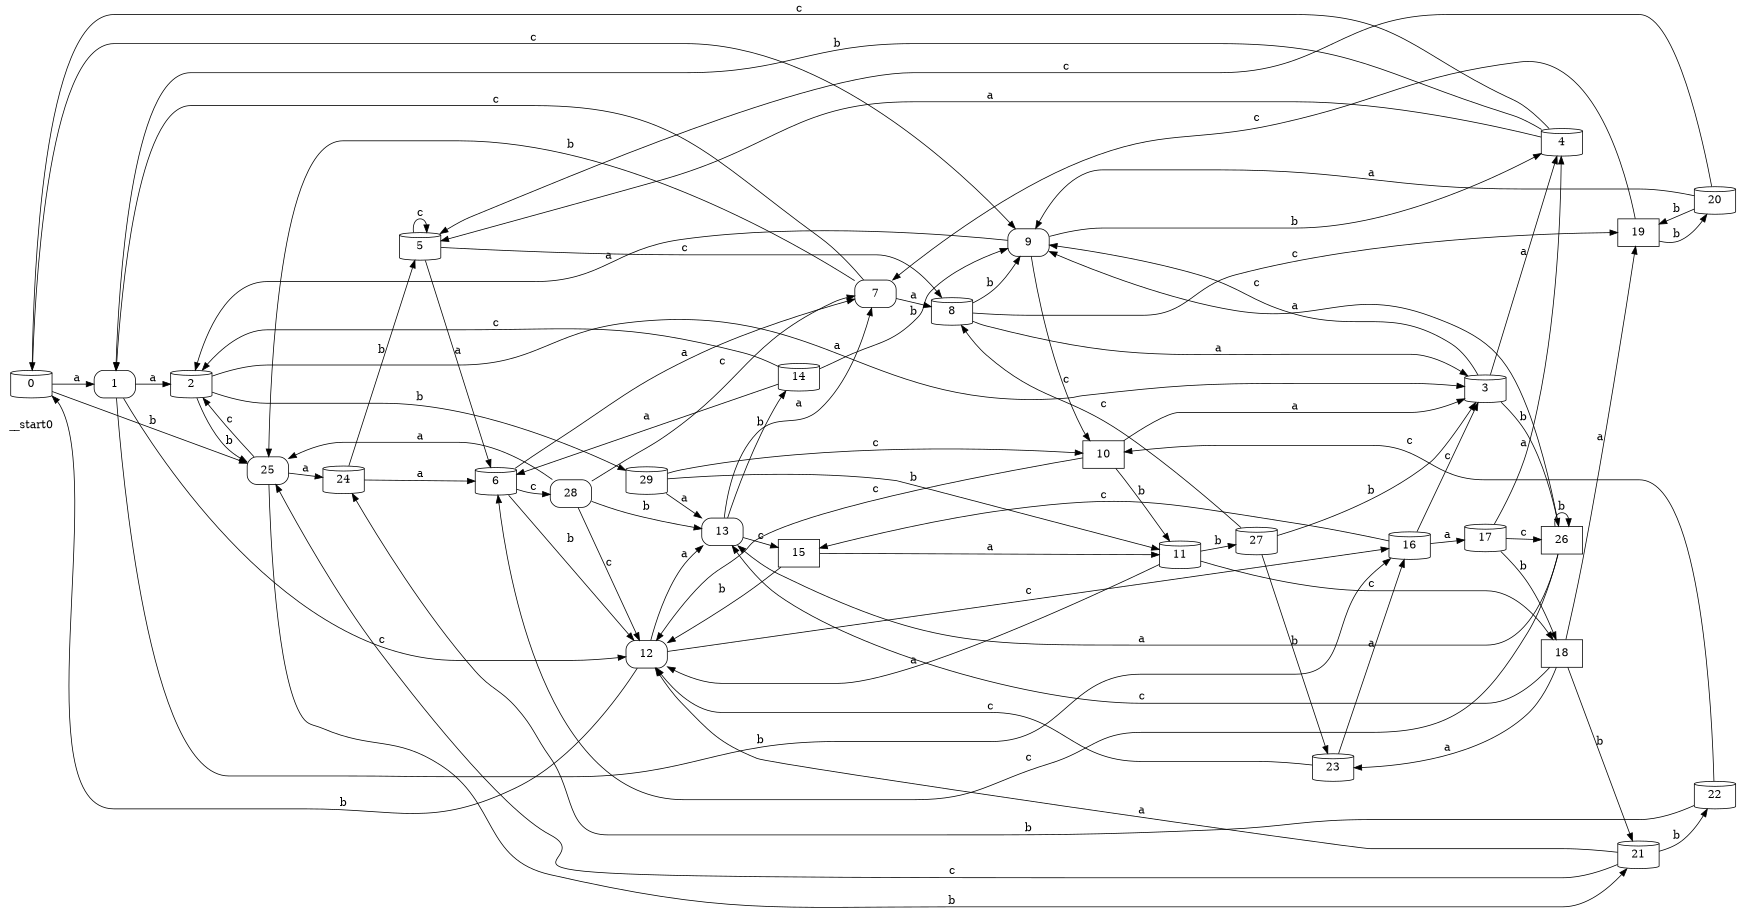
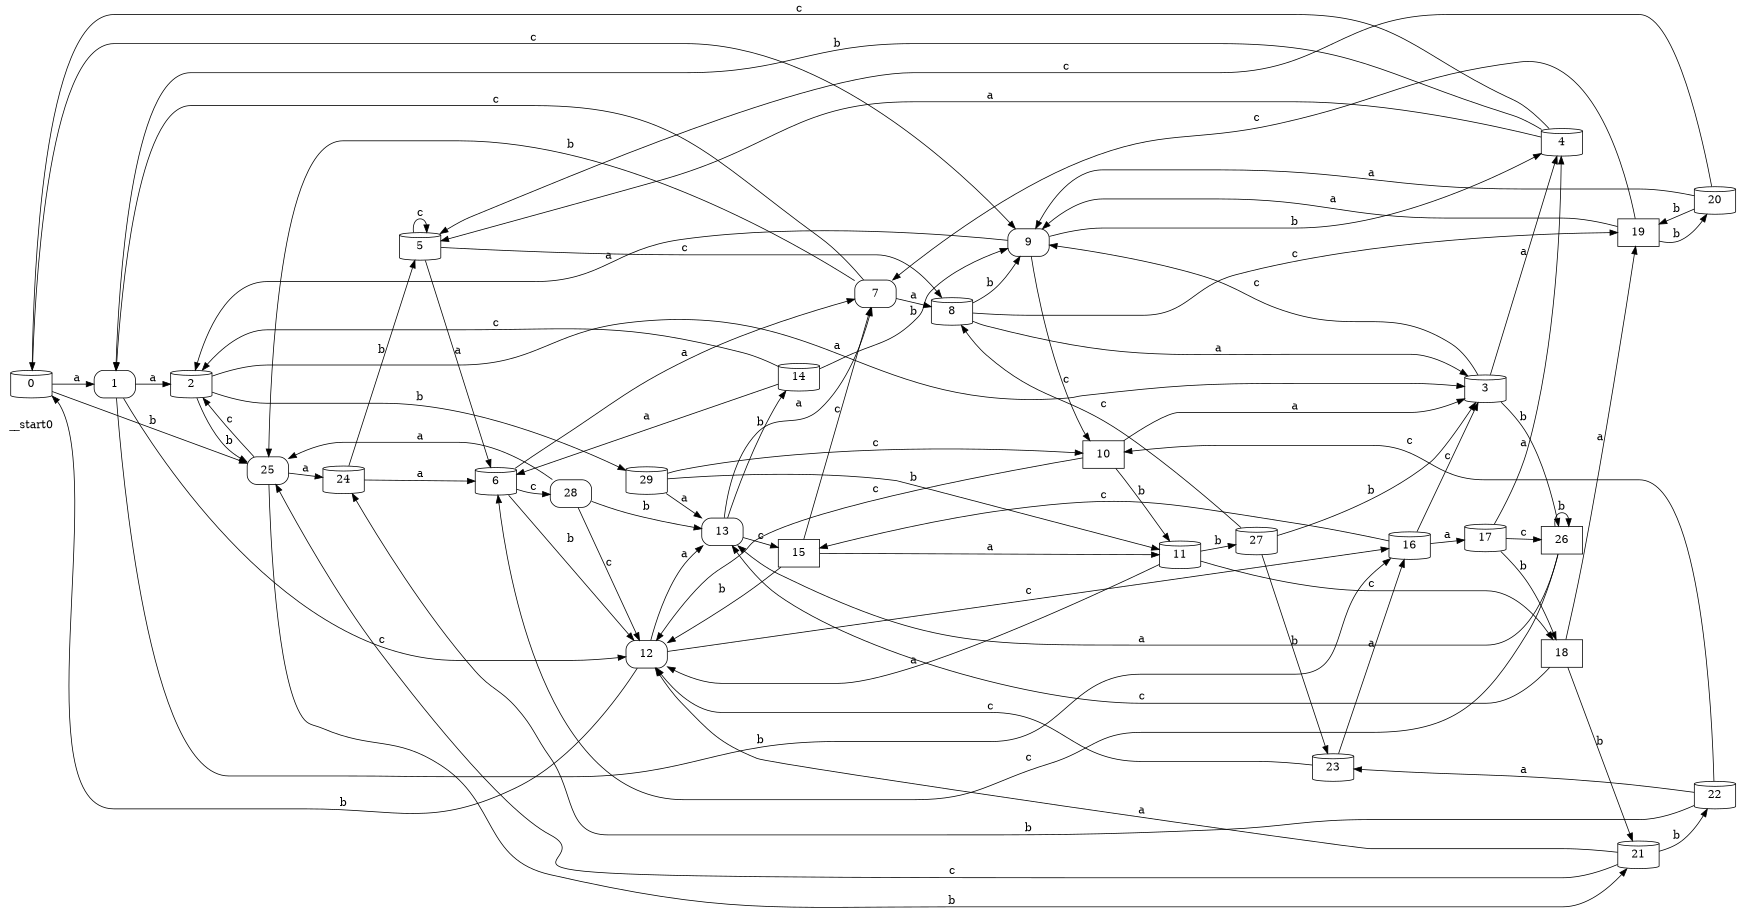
(1370, 305) -> (1330, 208)
(721, 390) -> (836, 427)
(1475, 745) -> (1528, 777)
